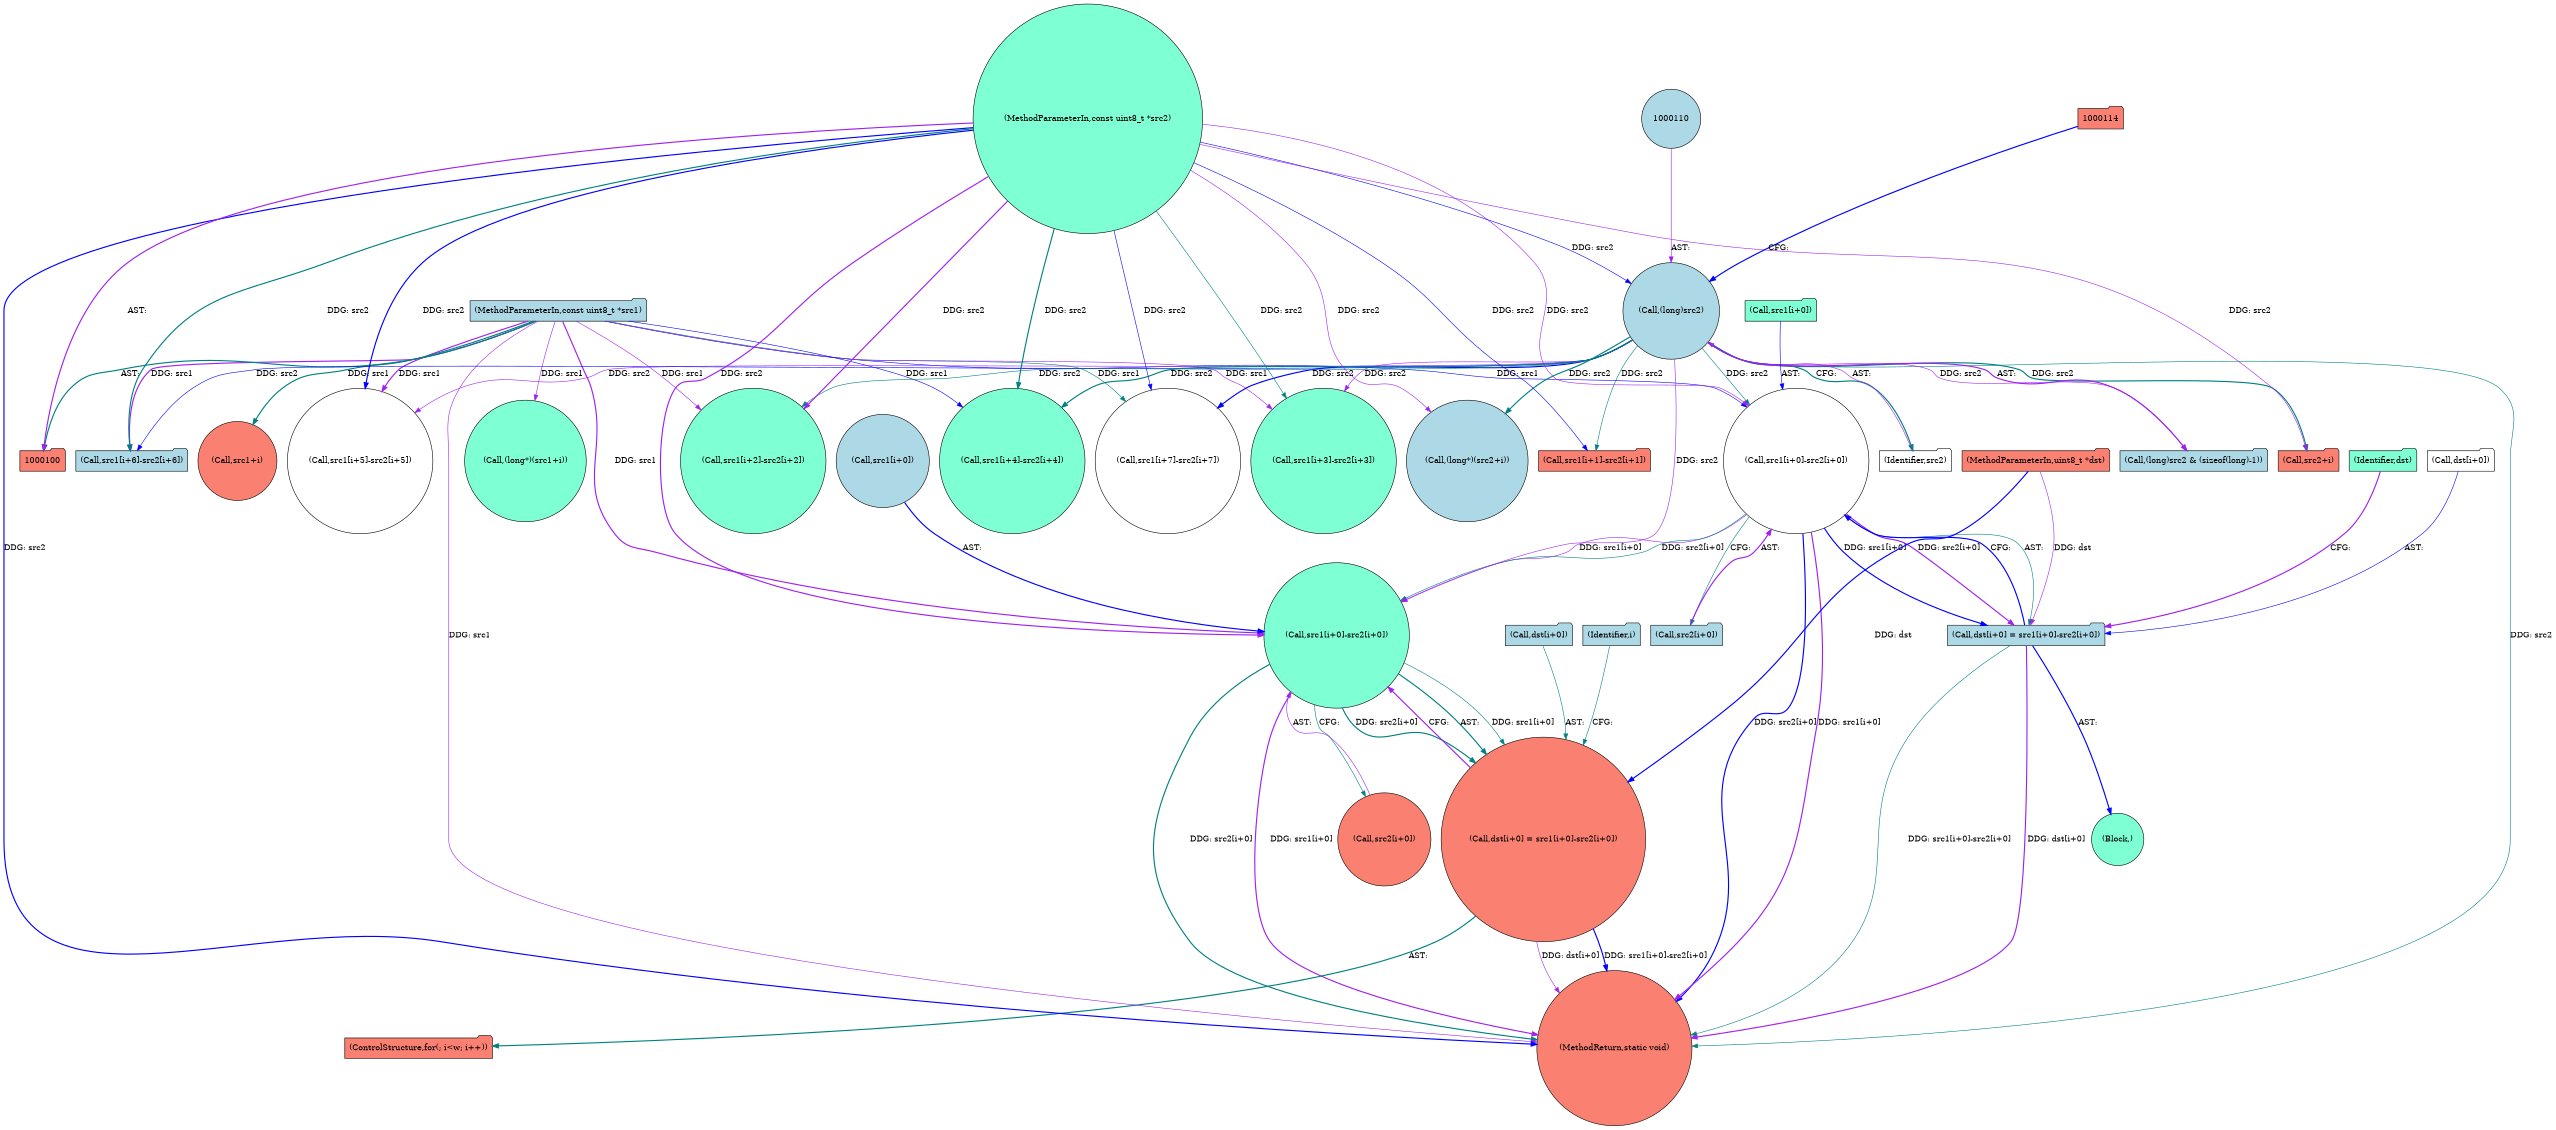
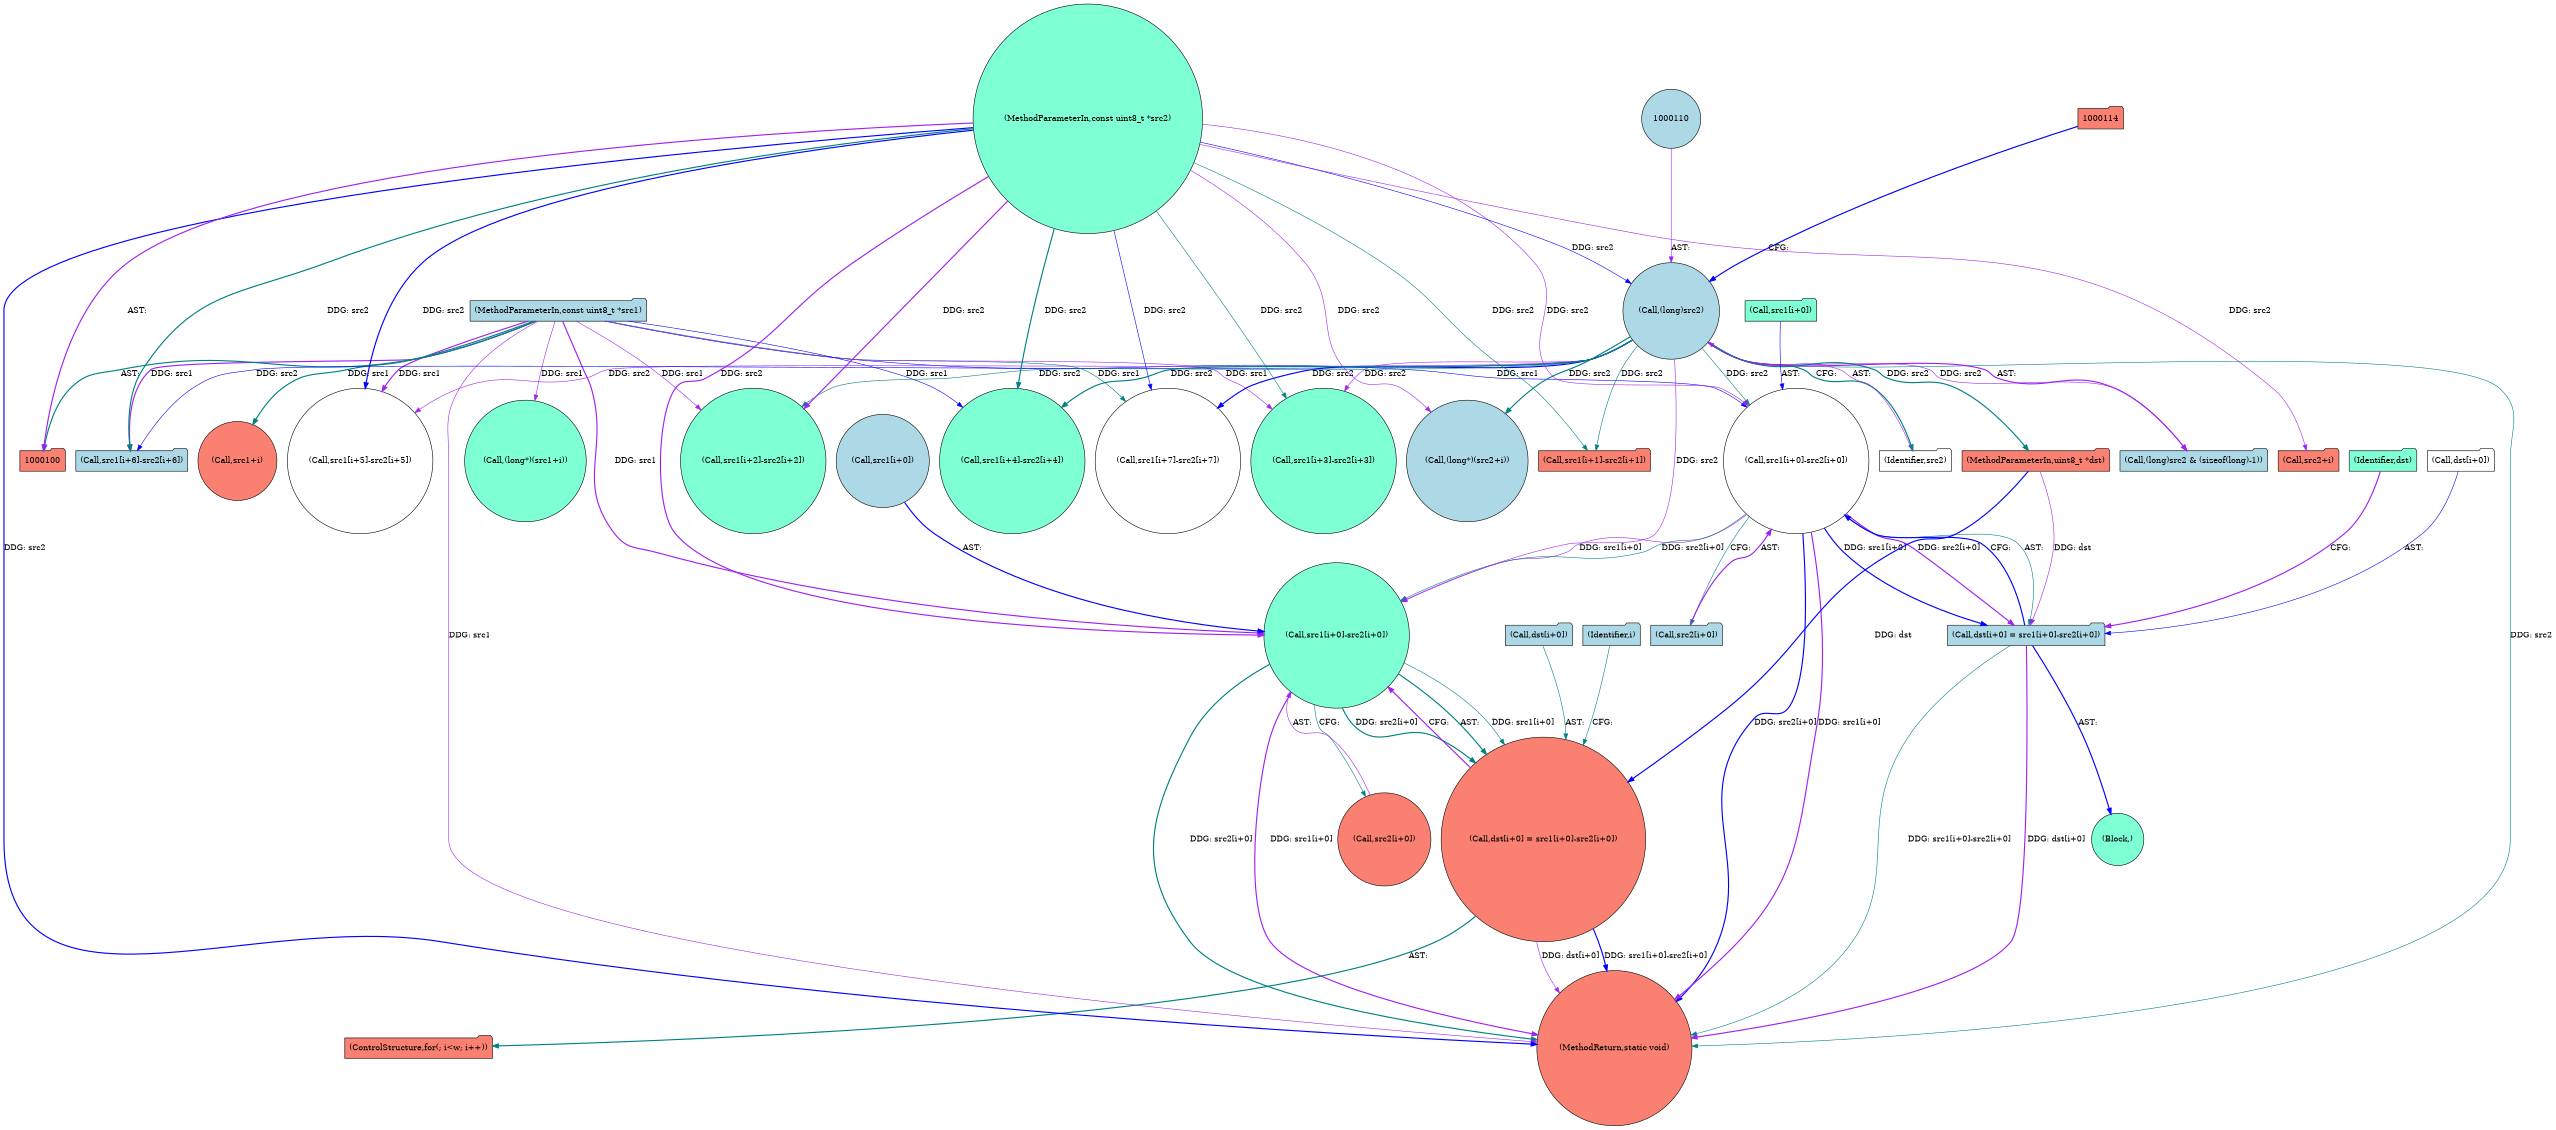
(1407, 281) -> (1407, 281)
(2023, 371) -> (1876, 370)
